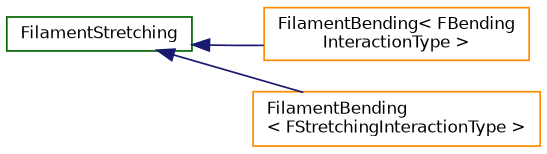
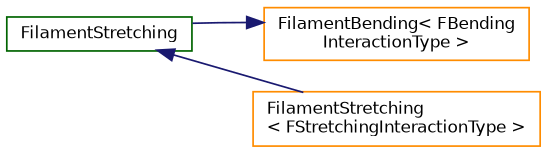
(237, 45) -> (219, 23)
(397, 119) -> (397, 119)
